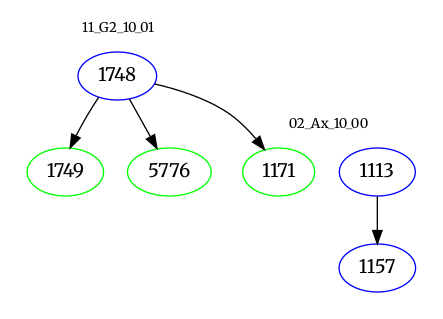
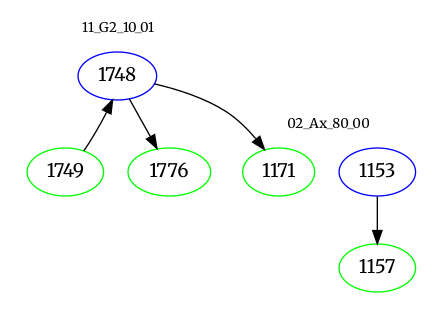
(87, 116) -> (96, 132)
(329, 125) -> (329, 125)
(169, 172) -> (169, 172)
(377, 172) -> (377, 172)
(377, 268) -> (377, 268)
